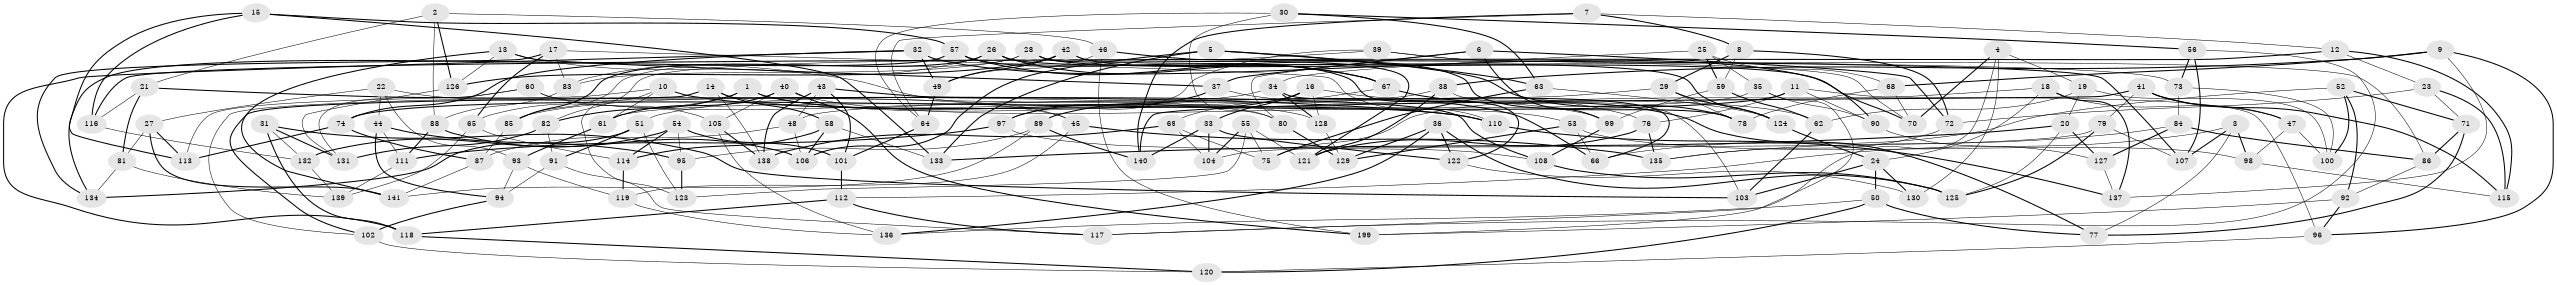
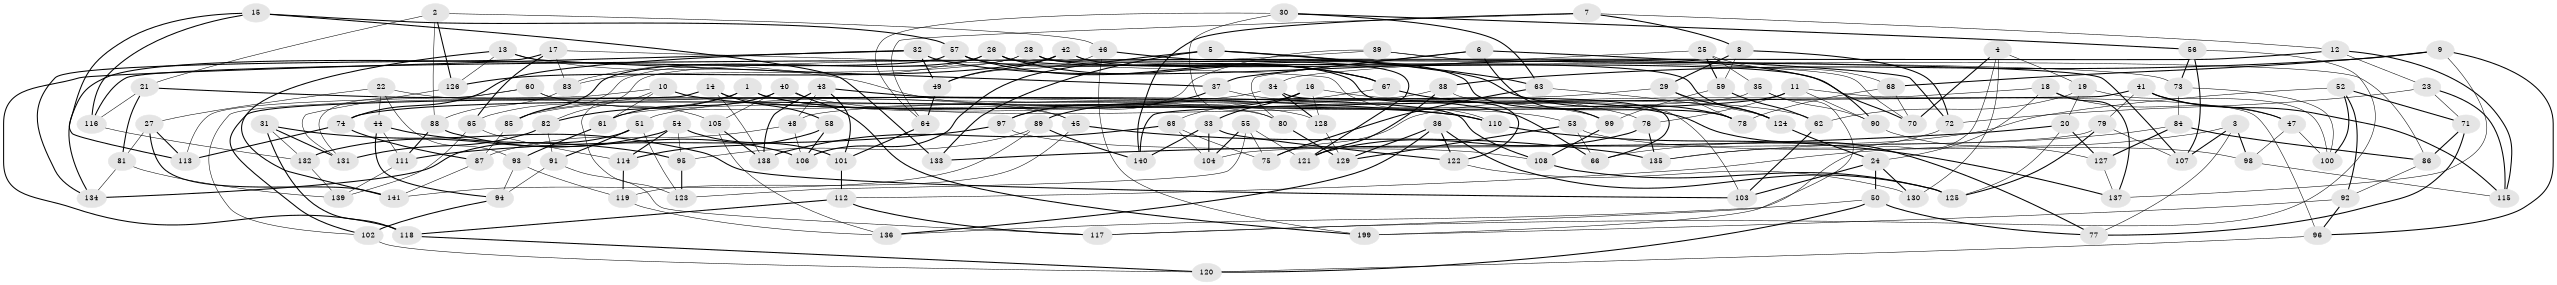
(883, 143) -> none
